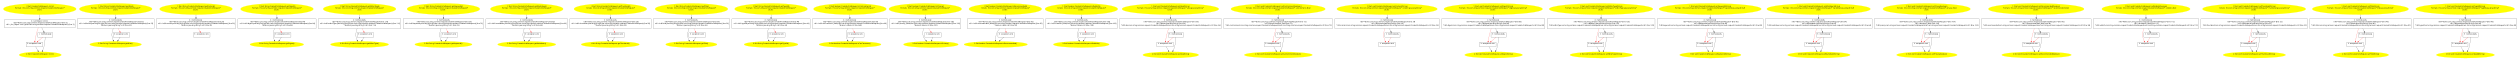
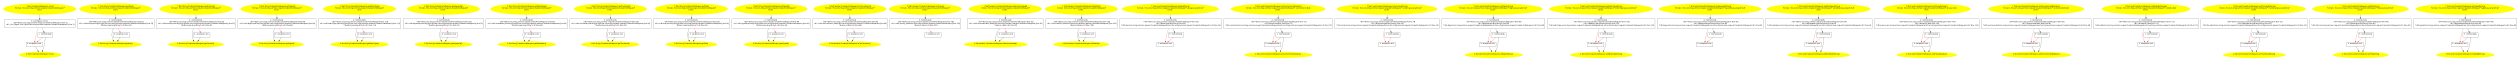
none -> (196, 44)
(931, 44) -> none
(1171, 55) -> none
(1710, 55) -> none
